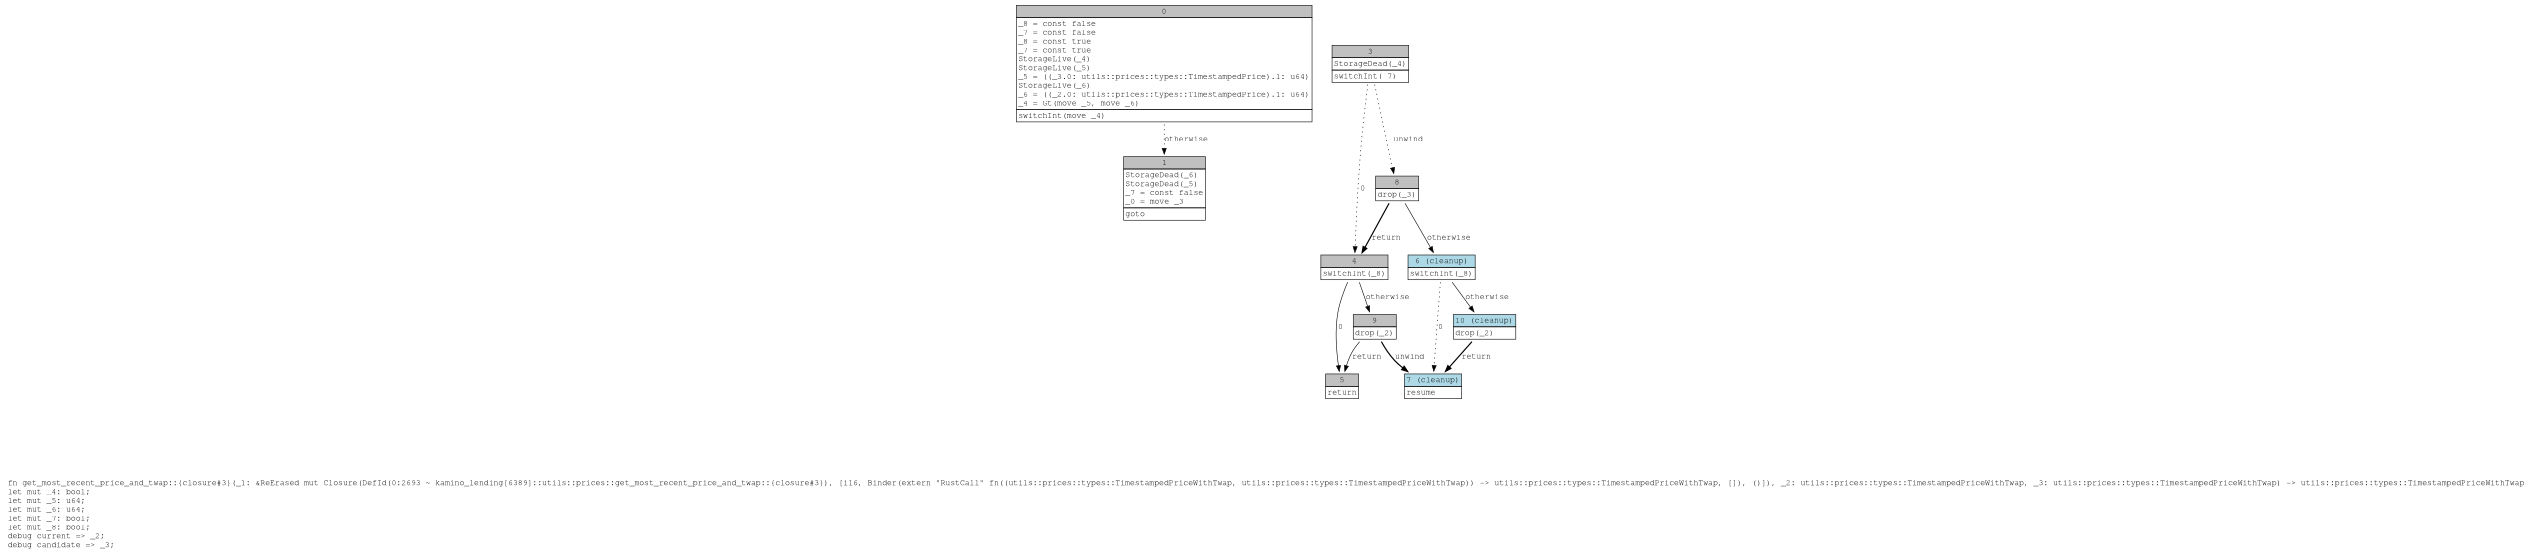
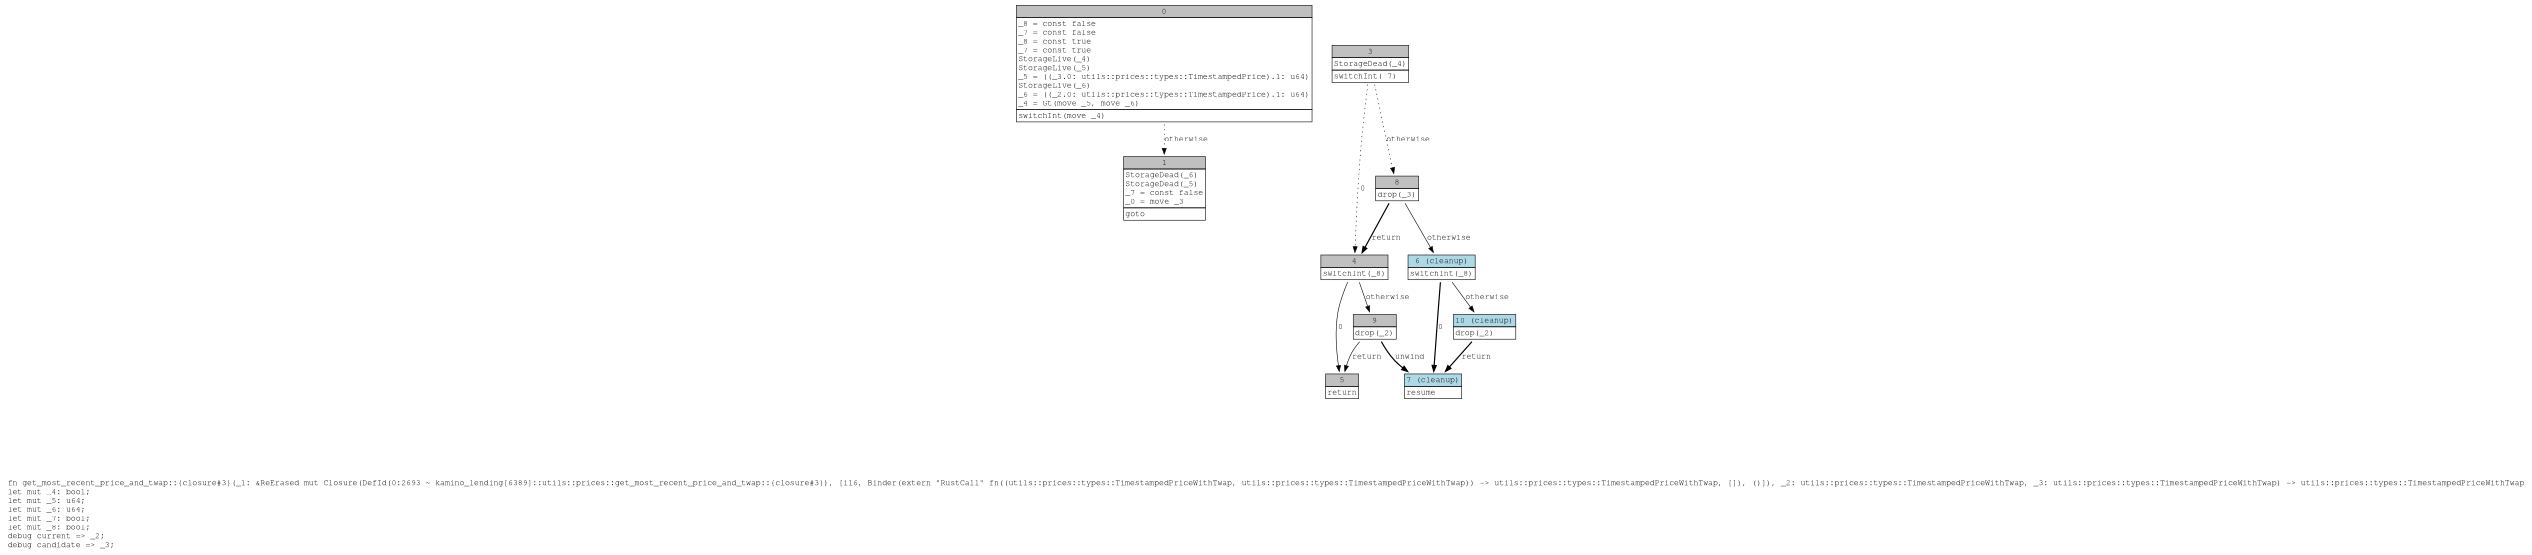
(1408, 139) -> (1408, 139)
(1437, 324) -> (1437, 324)
